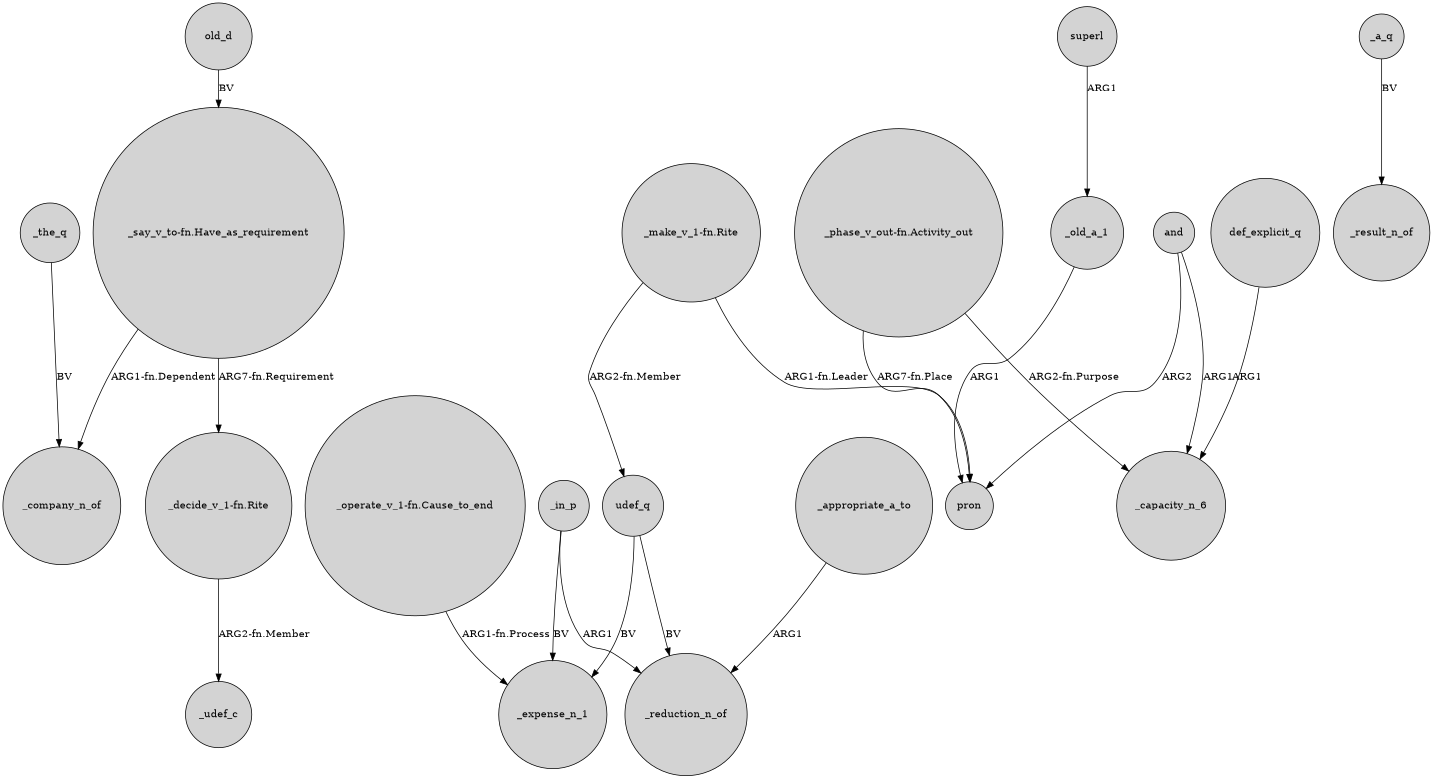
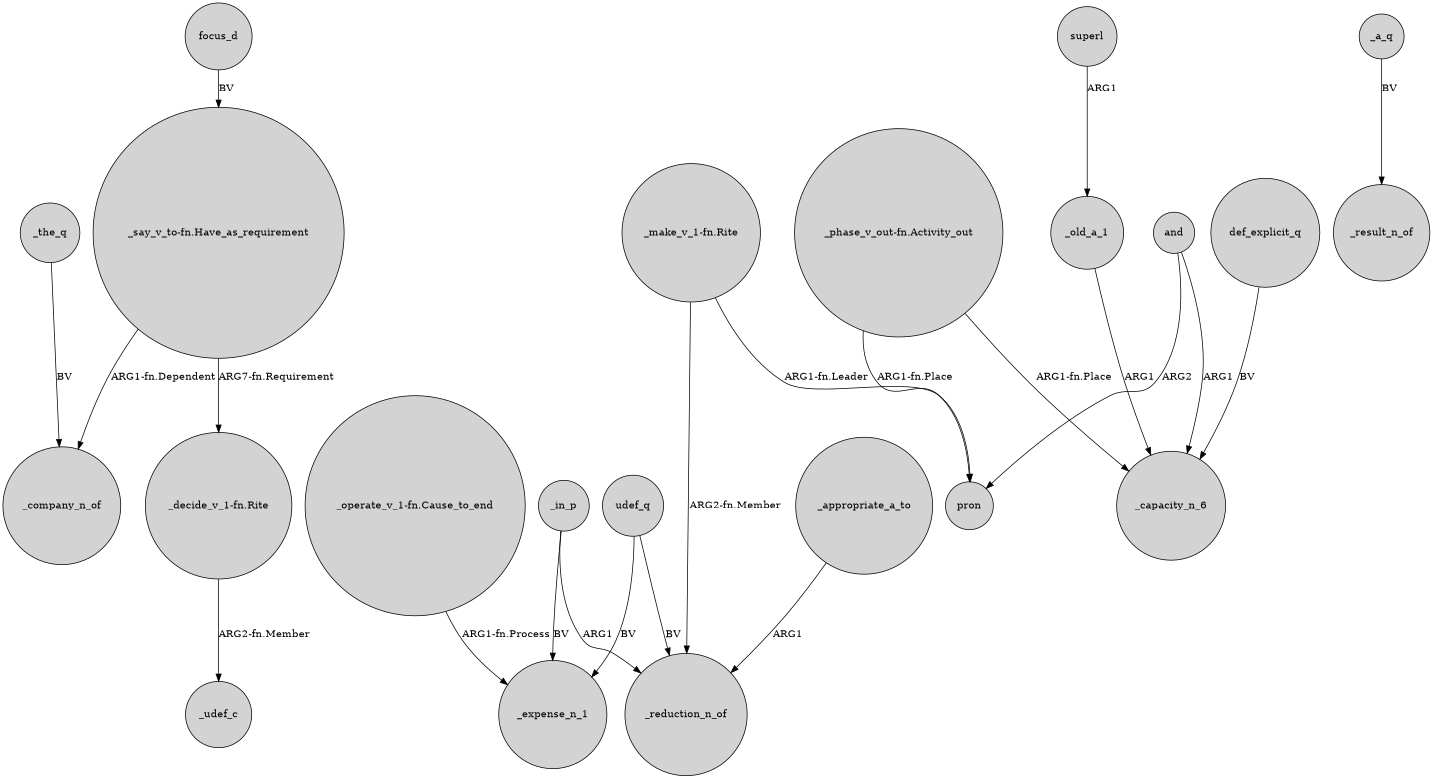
(219, 36) -> (219, 36)
(992, 363) -> (1118, 359)
(590, 371) -> (689, 474)
(915, 377) -> (915, 377)
(1074, 377) -> (1074, 377)
(1247, 377) -> (1247, 377)
